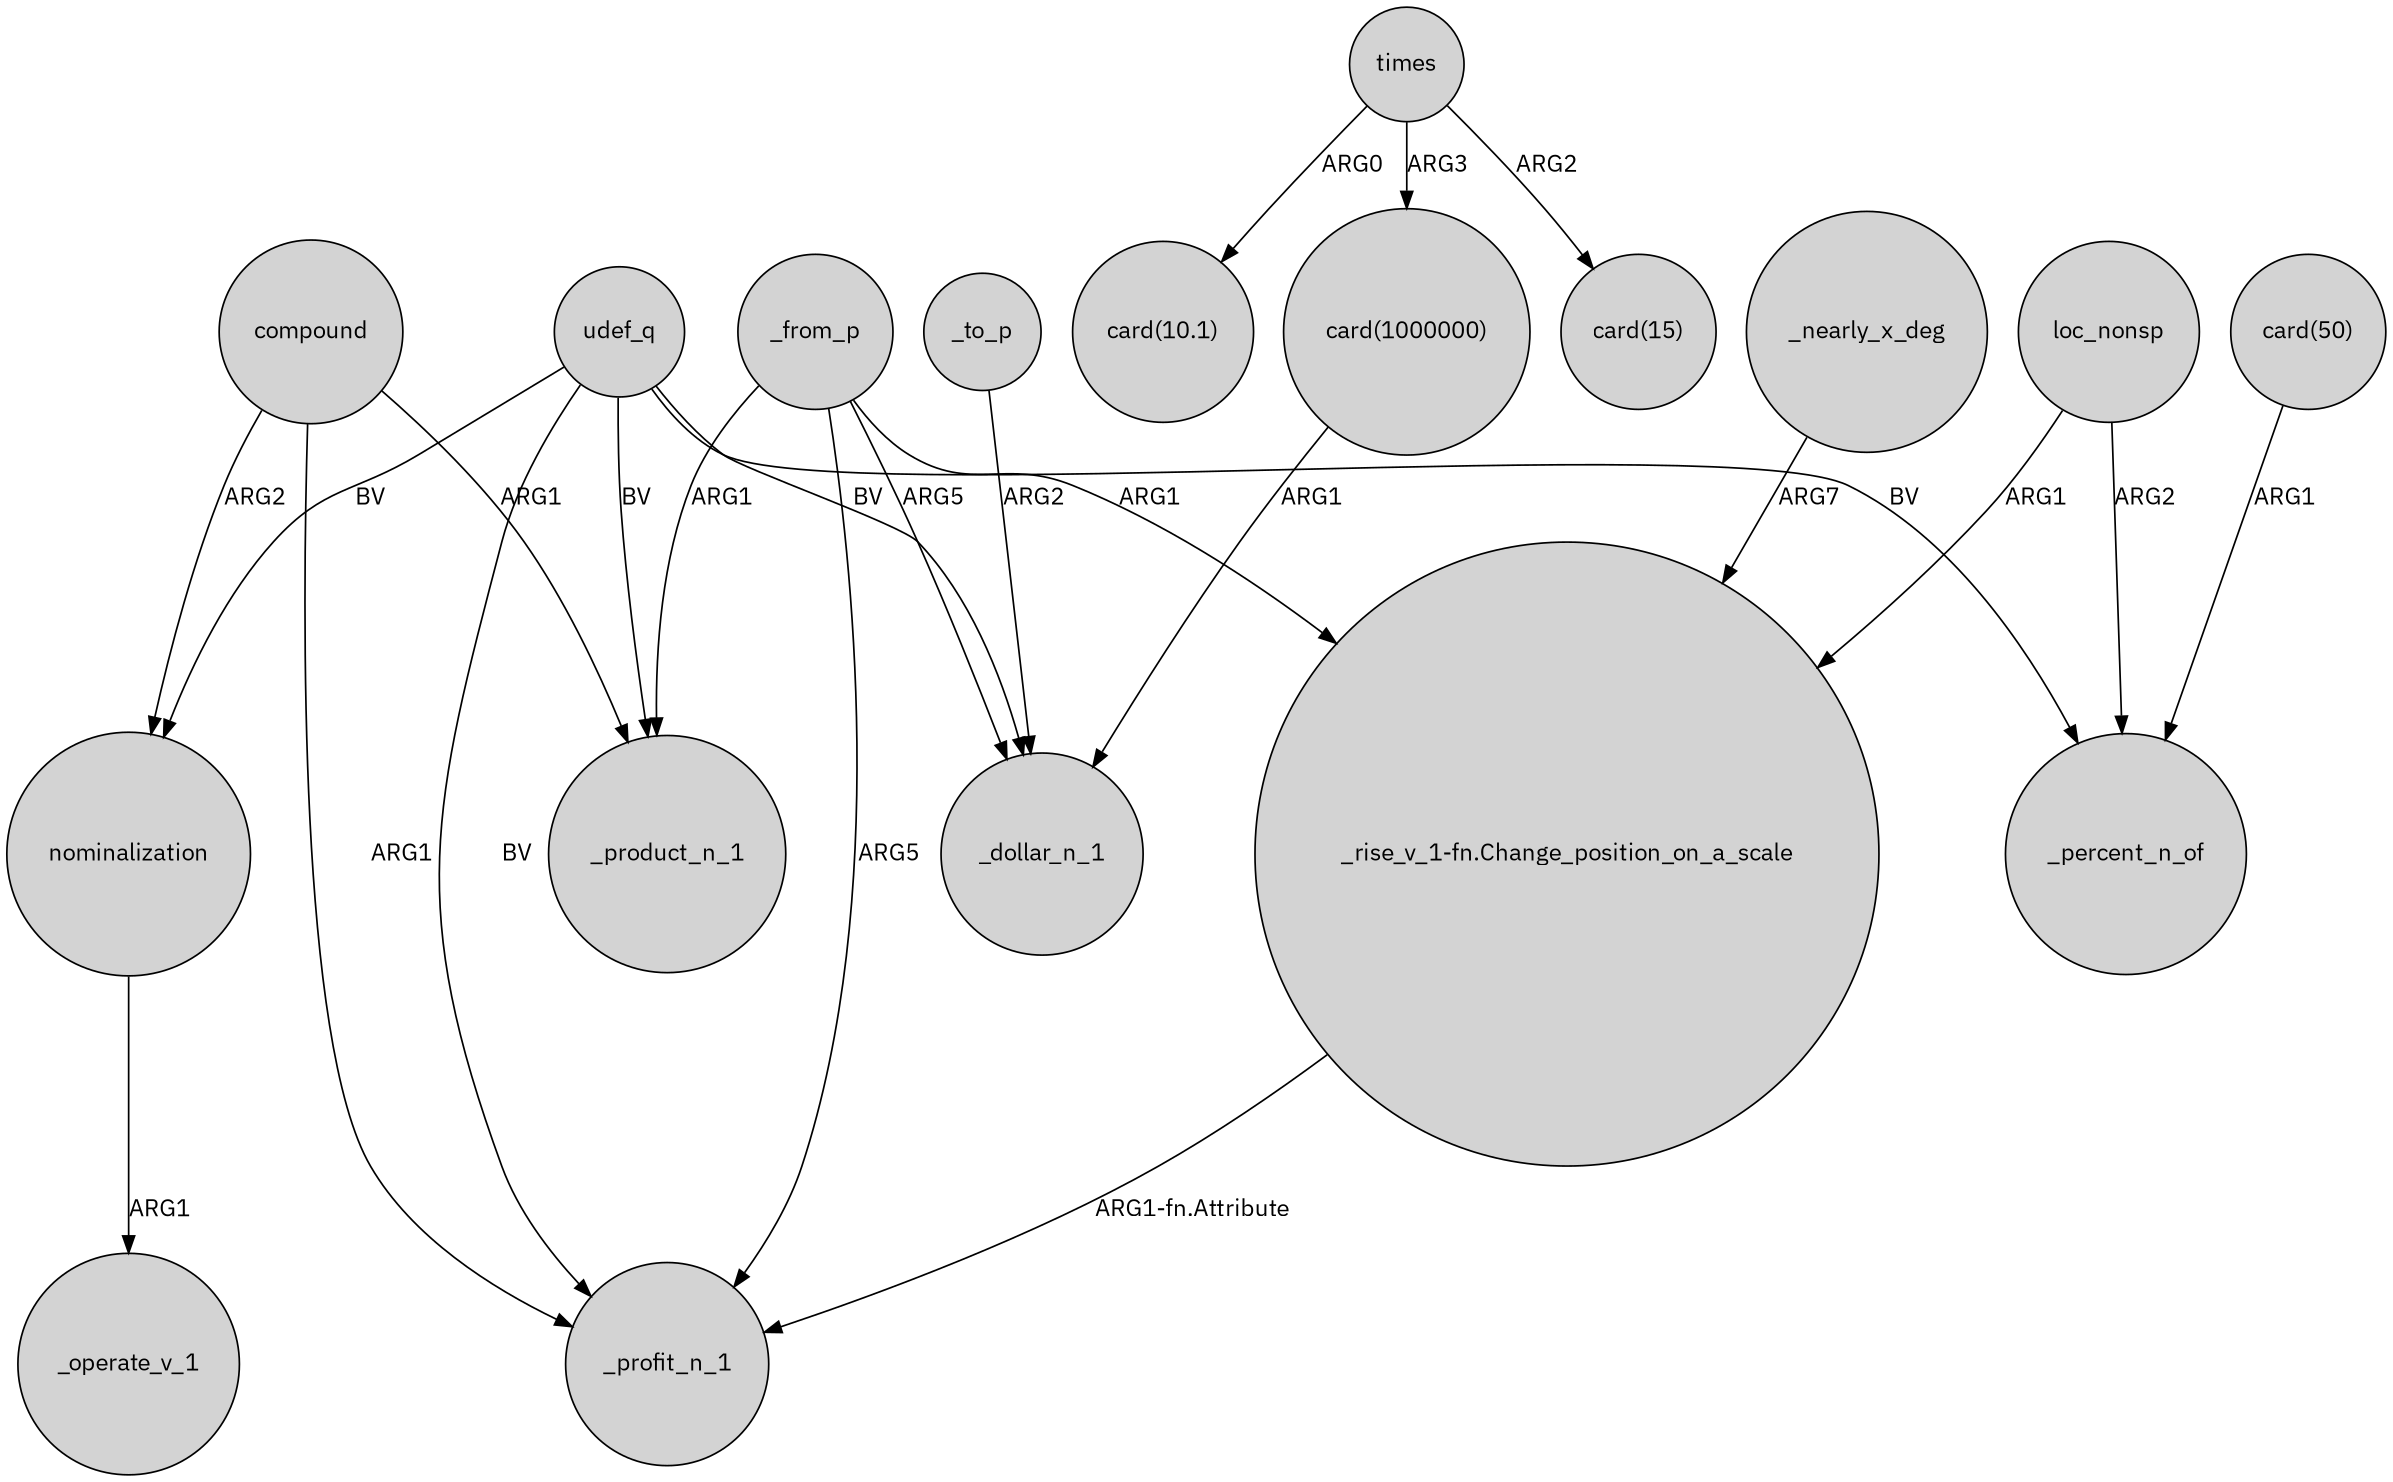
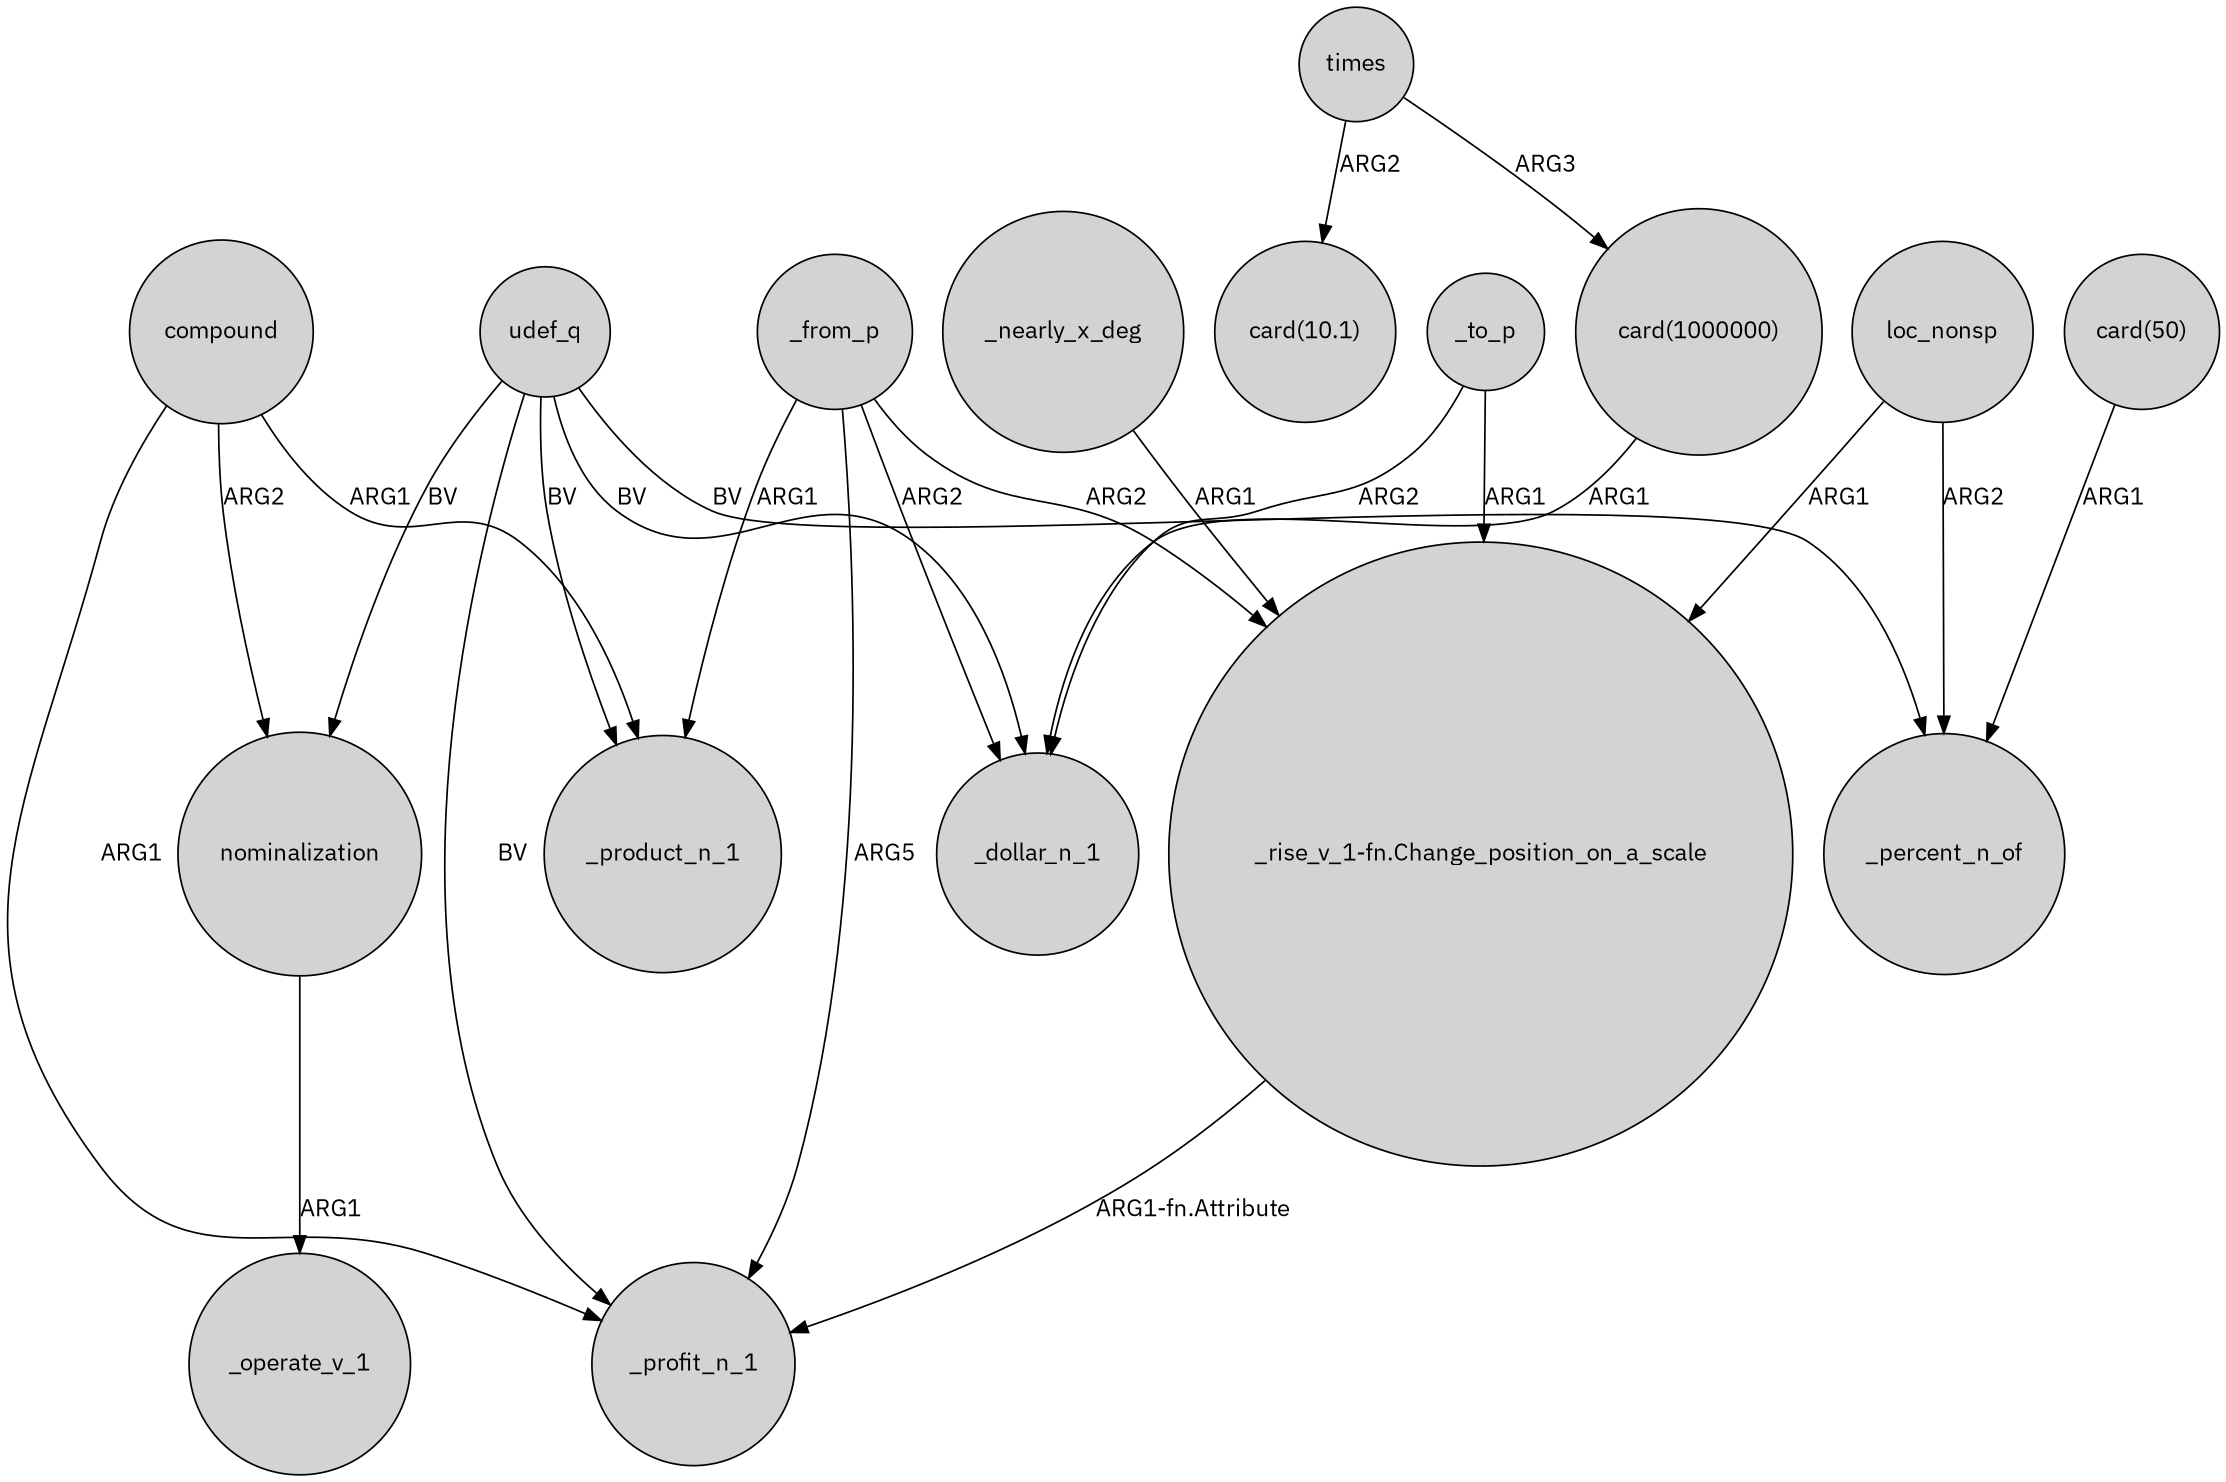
(1353, 165) -> (1371, 165)
(1639, 332) -> none
none -> (1485, 457)
(934, 498) -> (933, 498)
(1150, 498) -> (1117, 498)
(1810, 498) -> (1226, 498)
